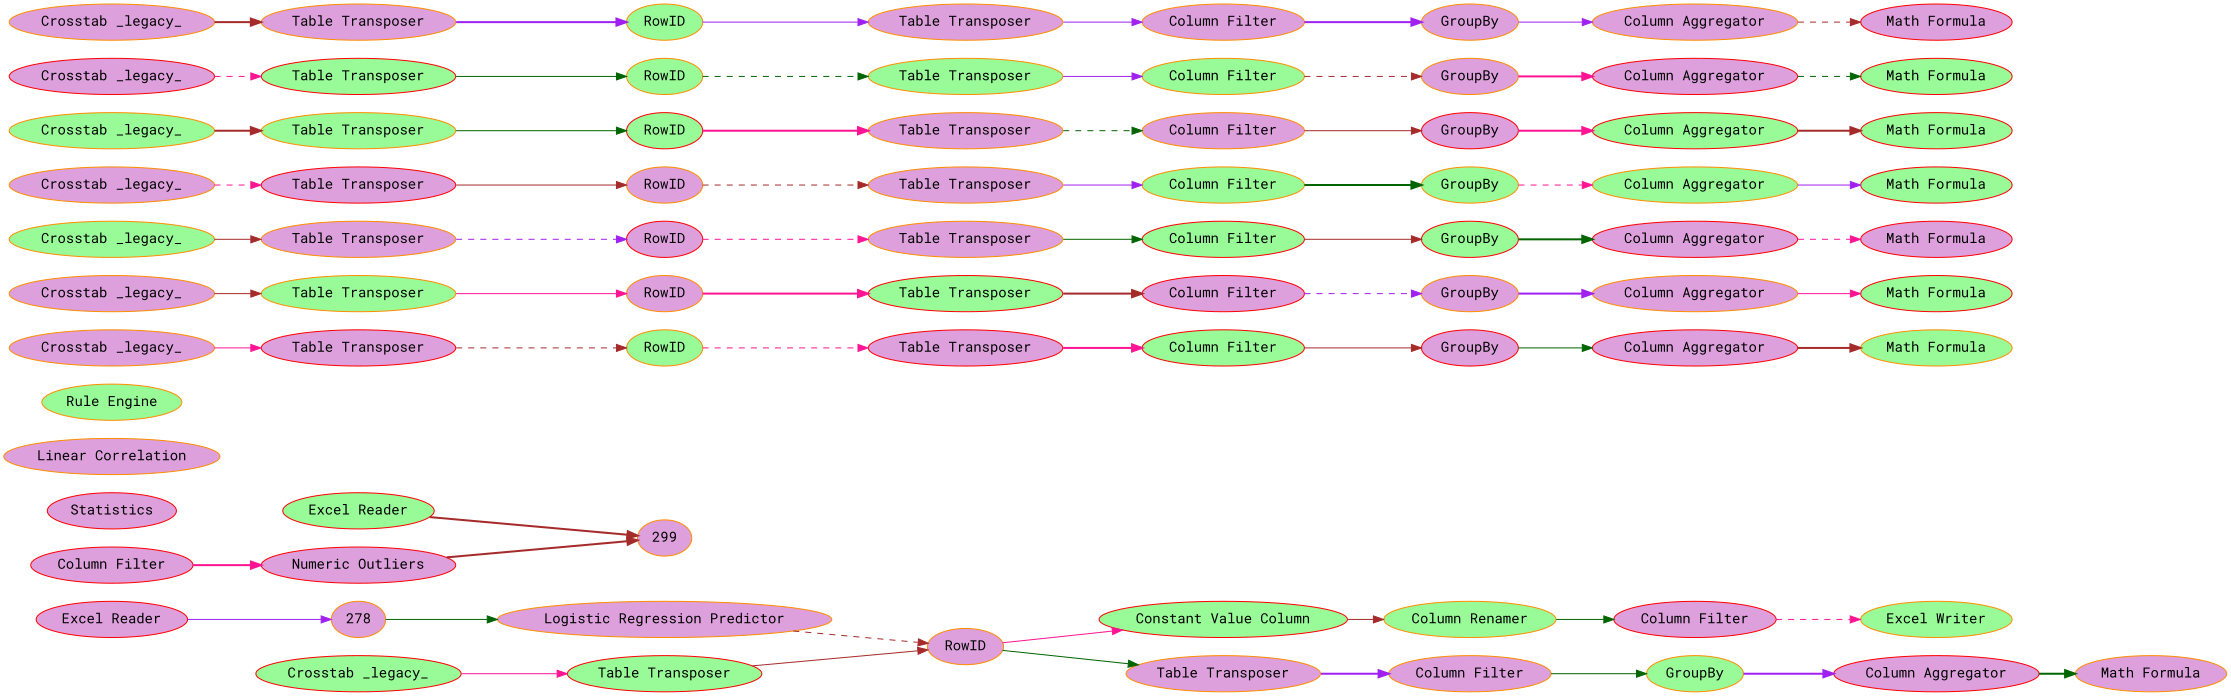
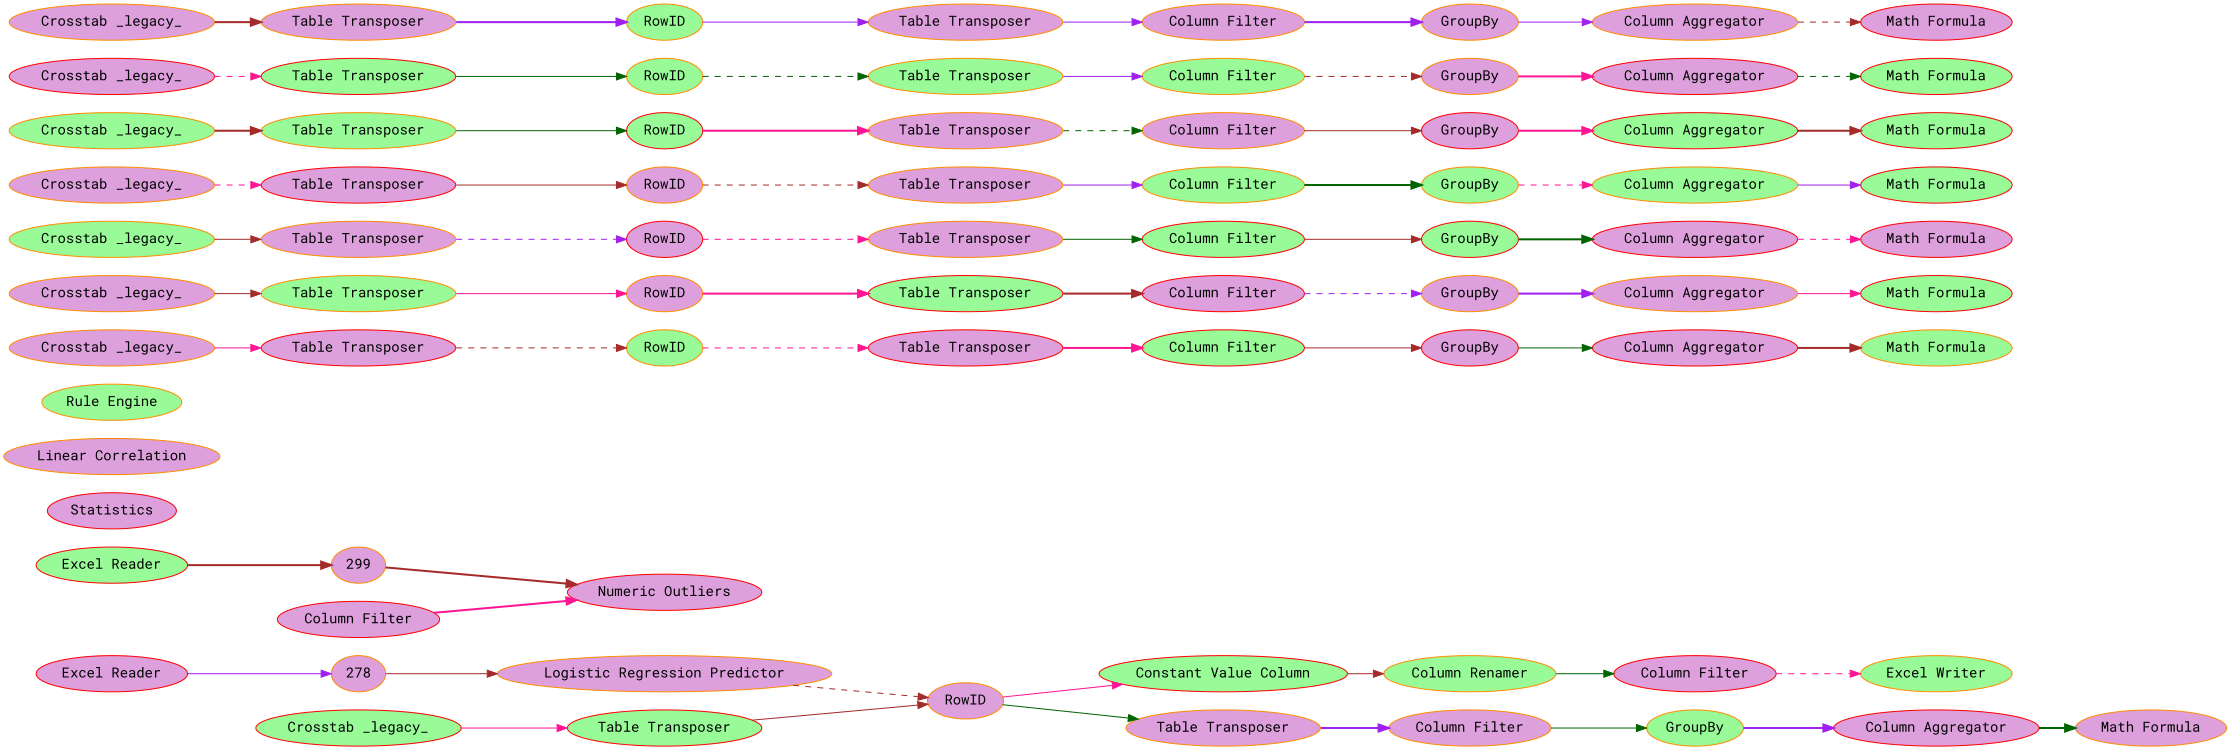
(537, 549) -> (476, 576)
(436, 619) -> (436, 674)
